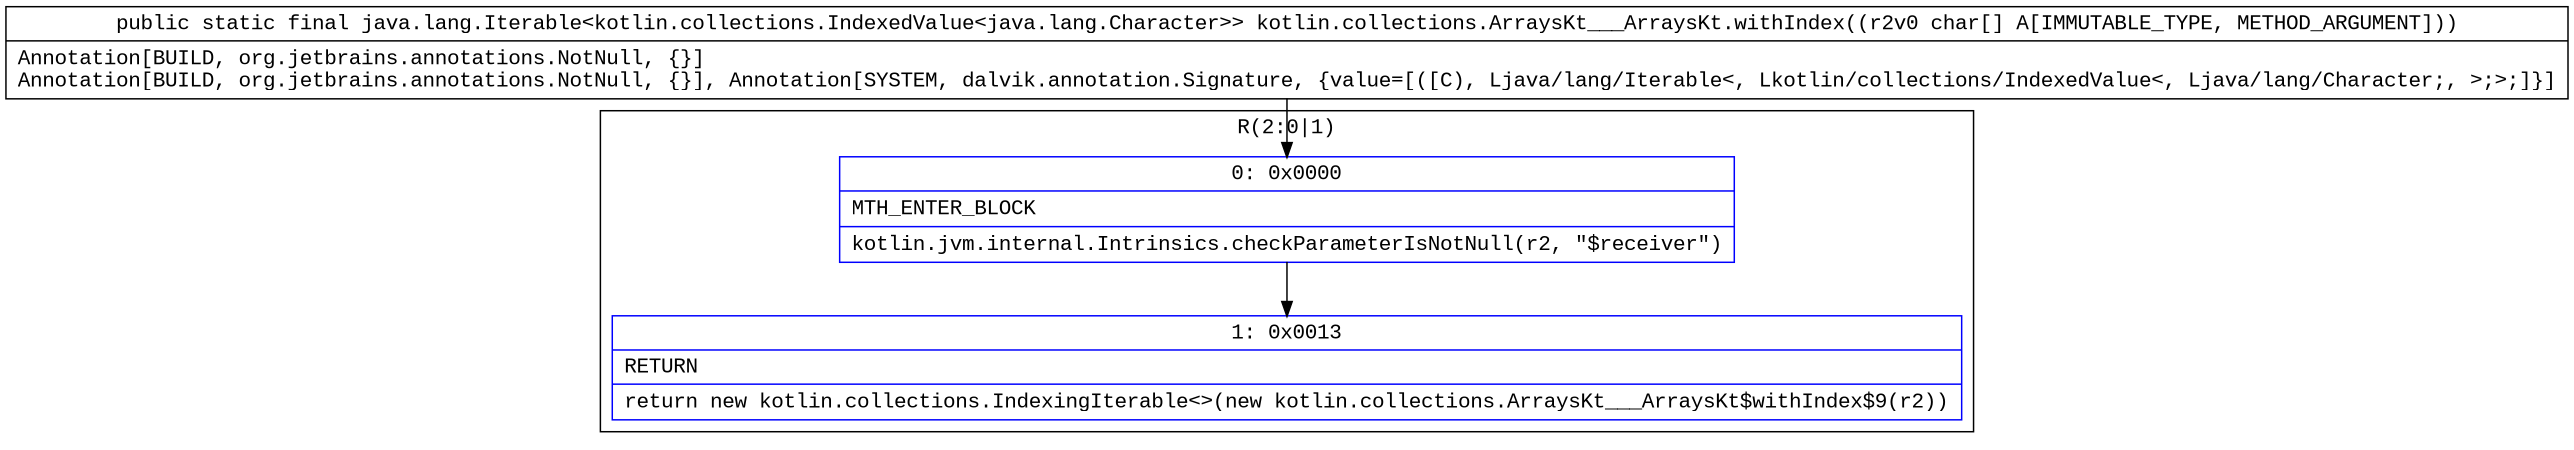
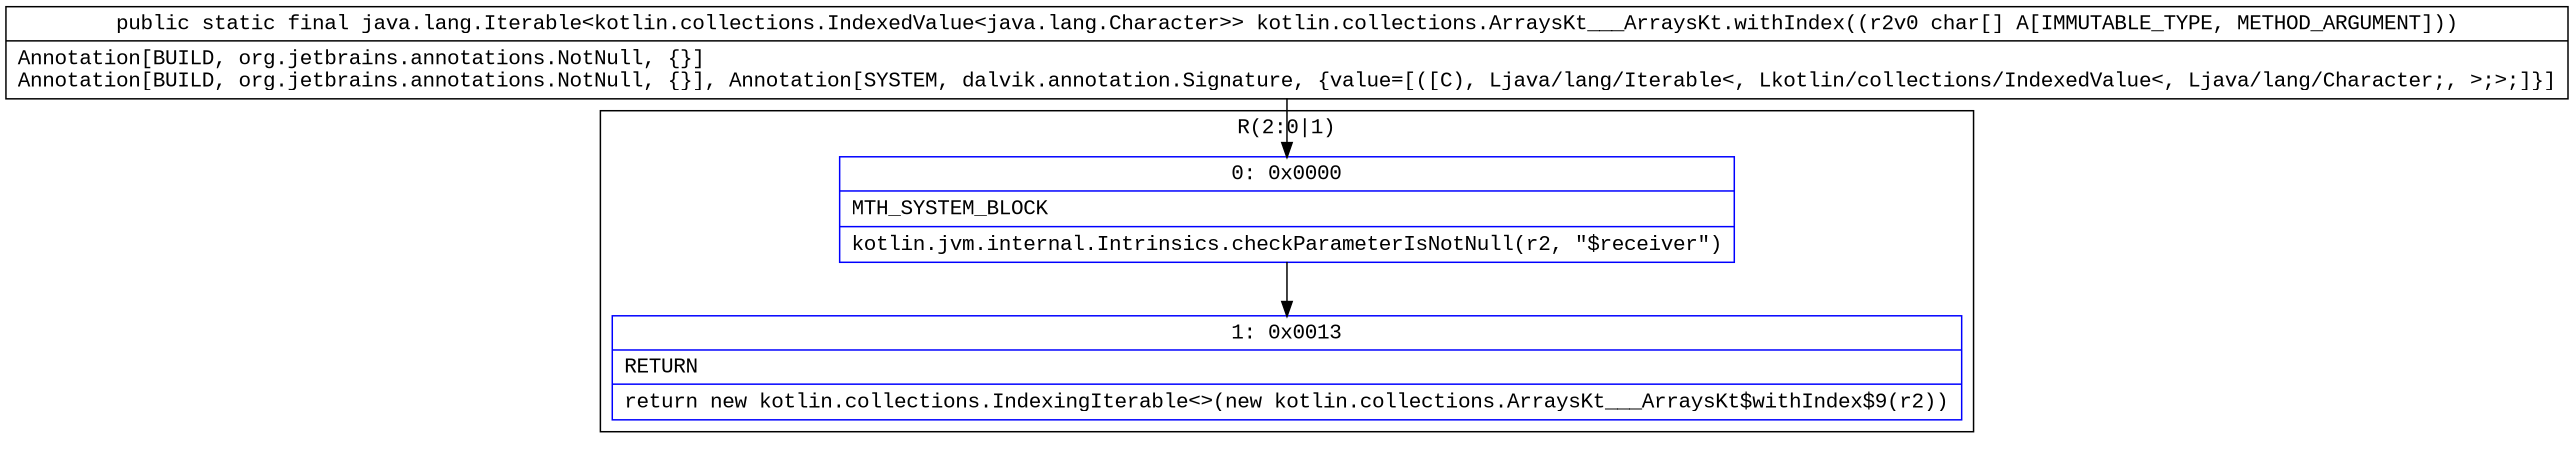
(944, 208) -> (950, 208)
